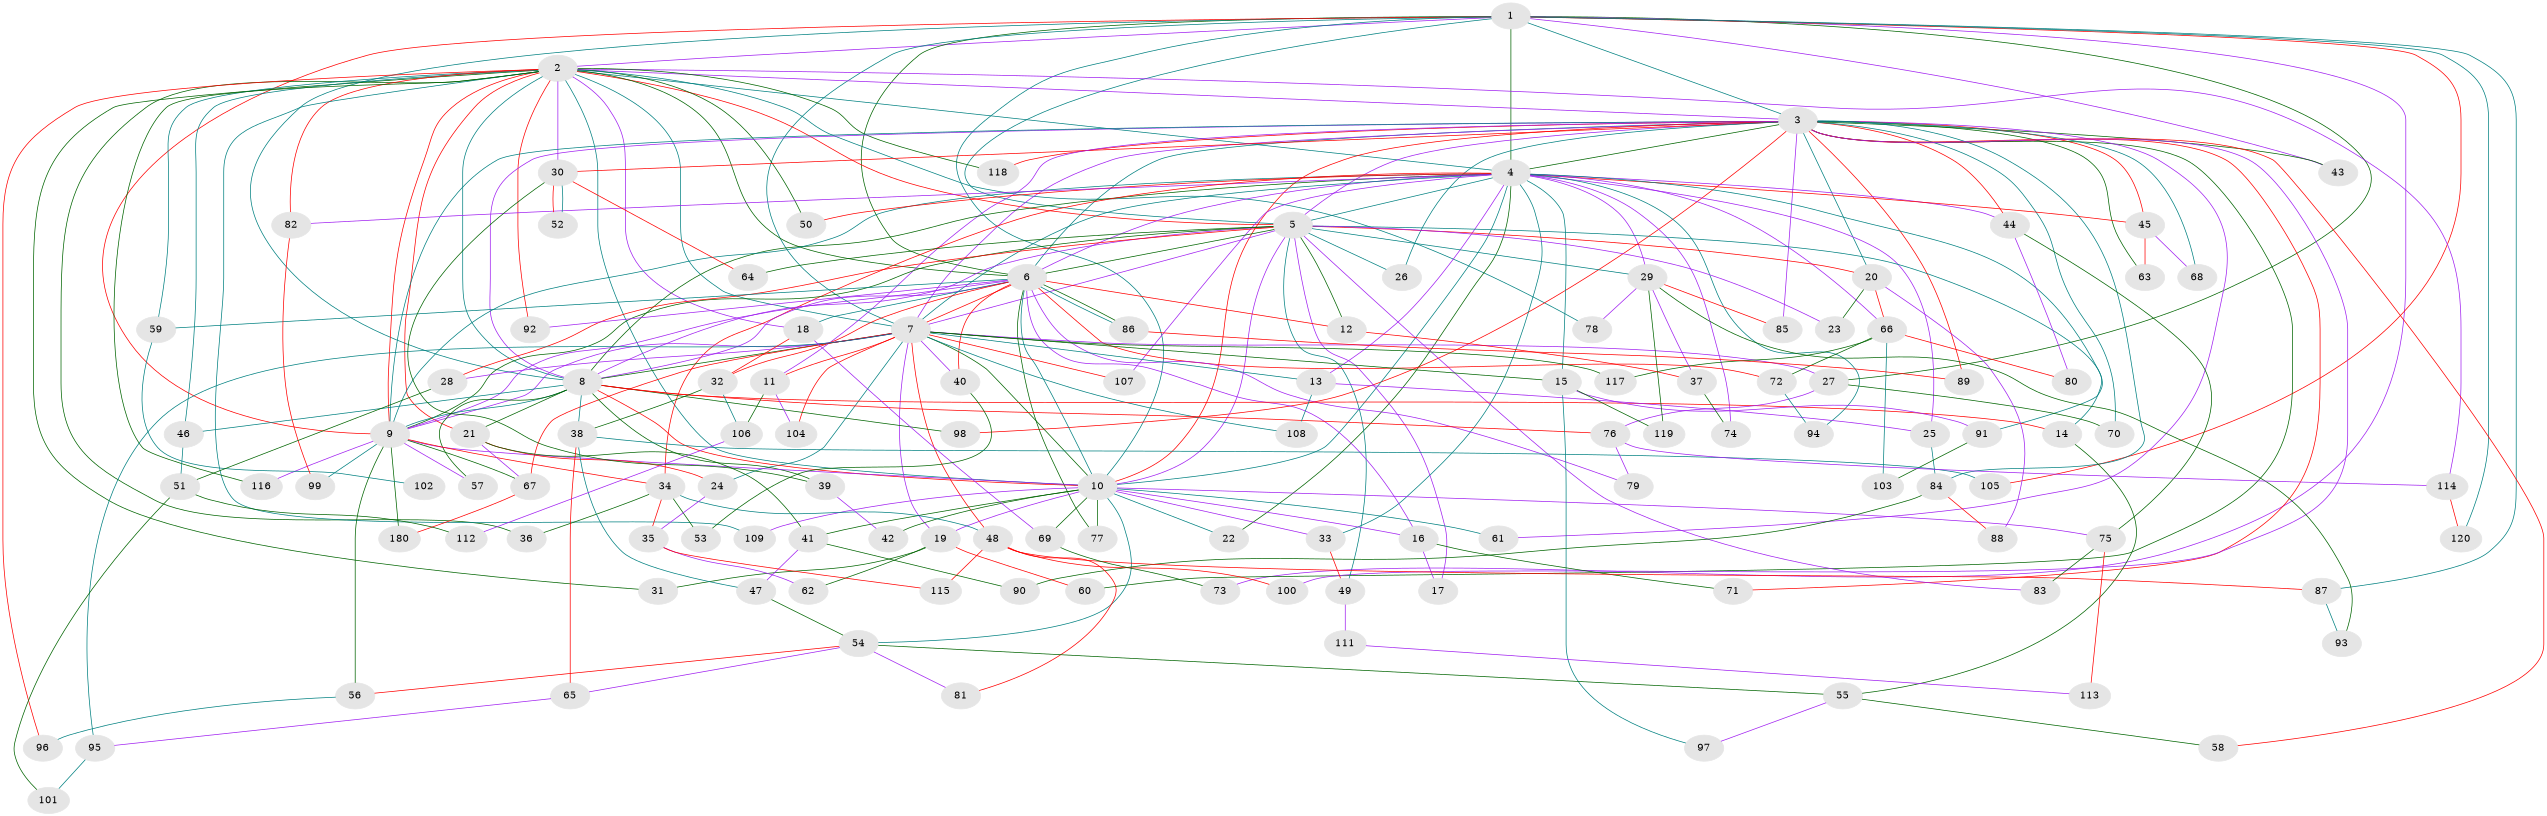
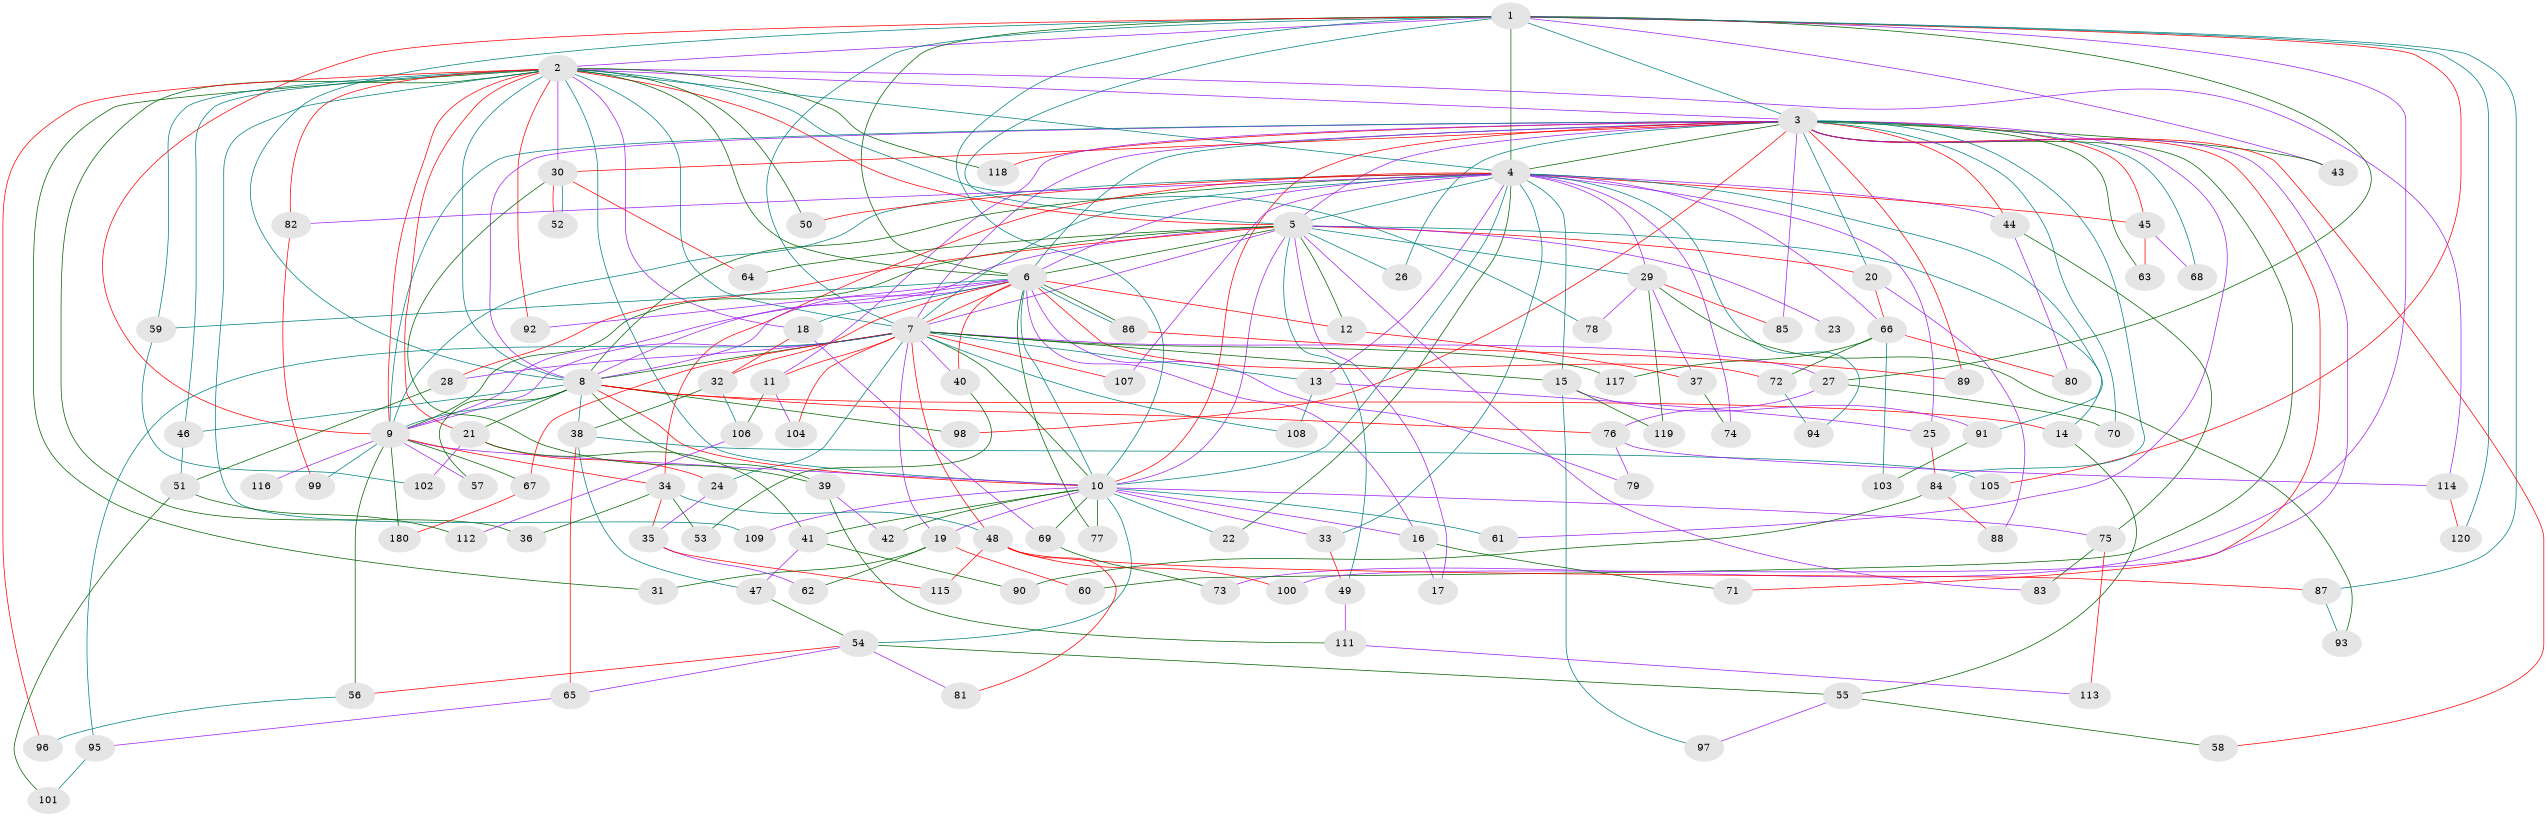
(144, 144) -> none
(1853, 304) -> none
(1933, 455) -> (1933, 455)
(504, 464) -> (446, 462)
none -> (1063, 633)
